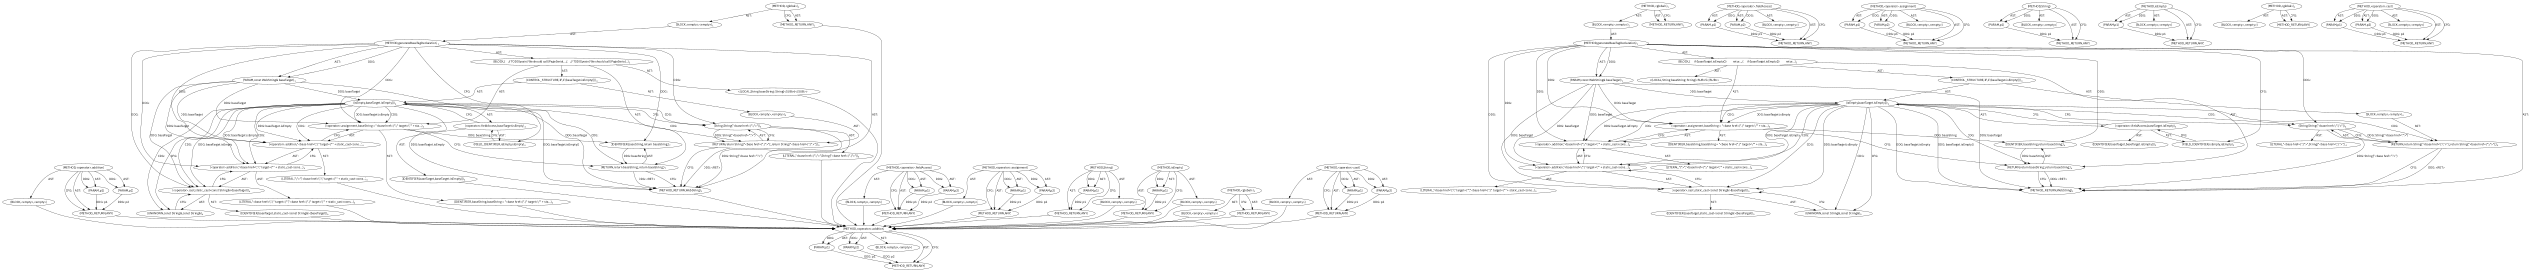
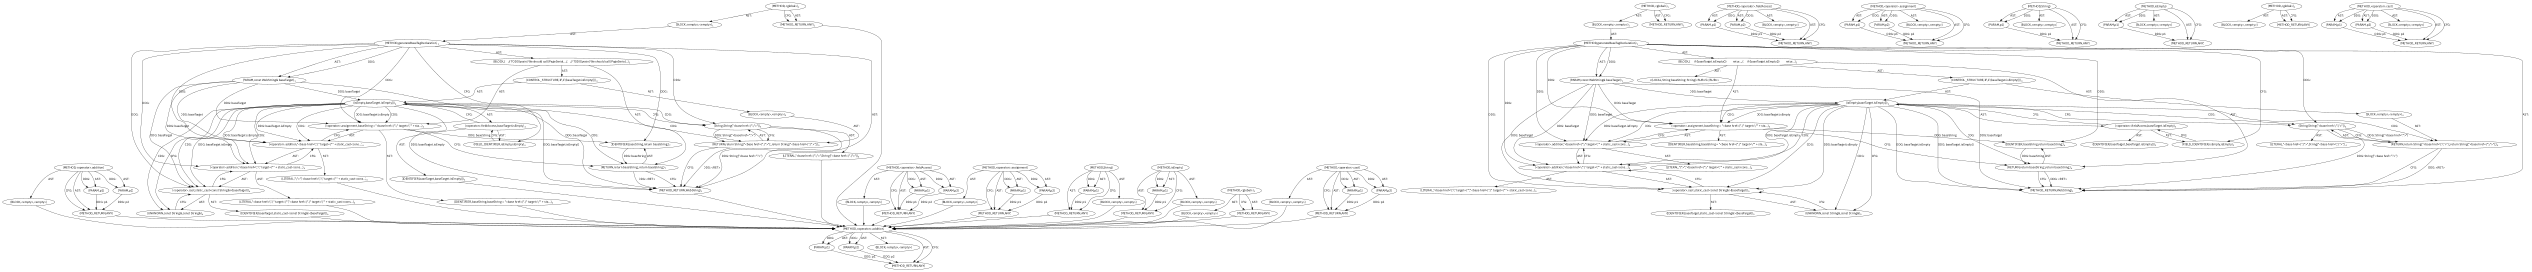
(773, 92) -> none
